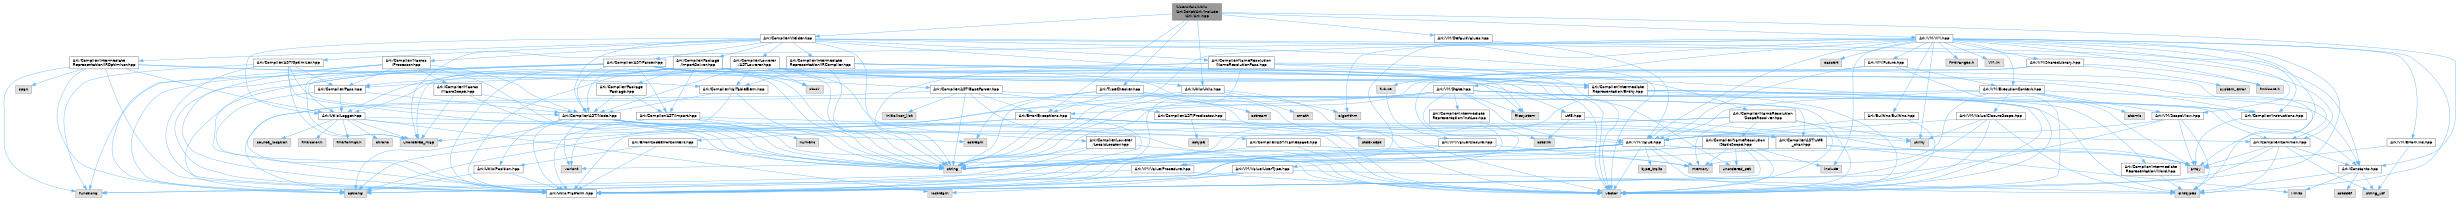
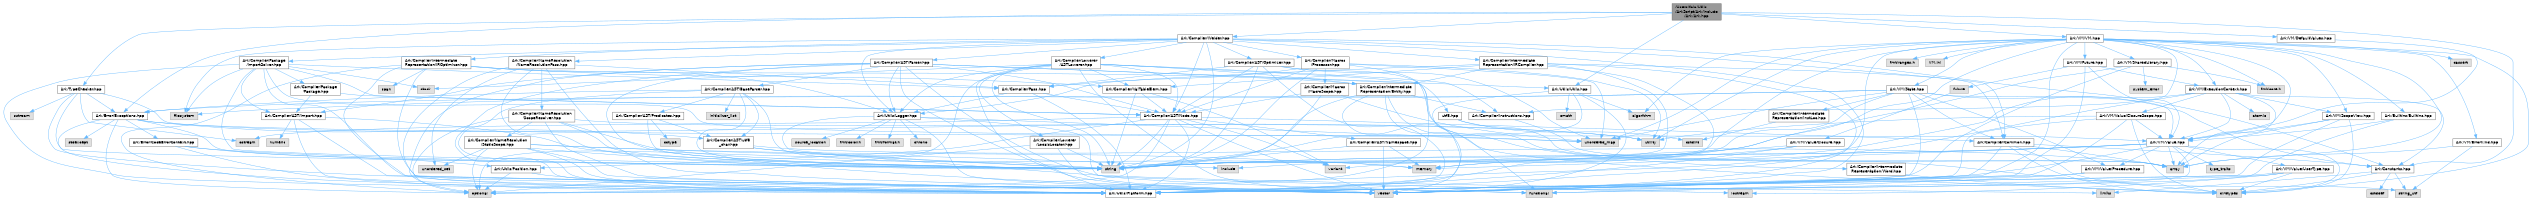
none -> (861, 164)
(233, 176) -> (1599, 82)
